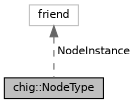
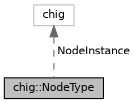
(54, 15) -> (54, 15)
